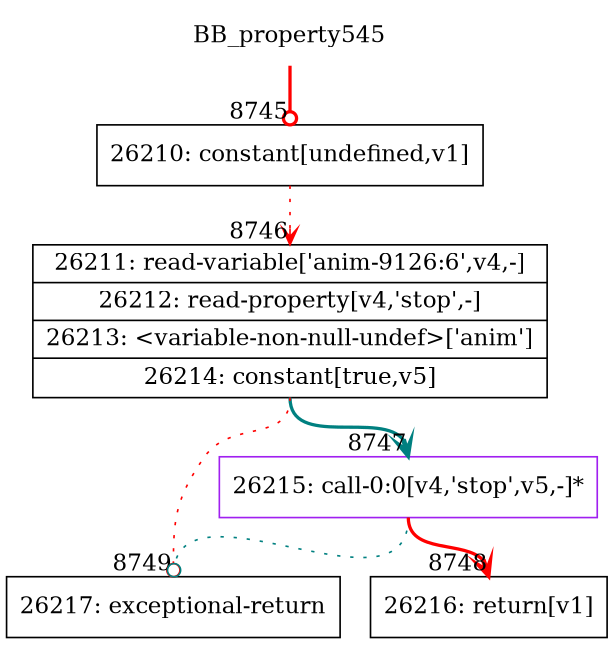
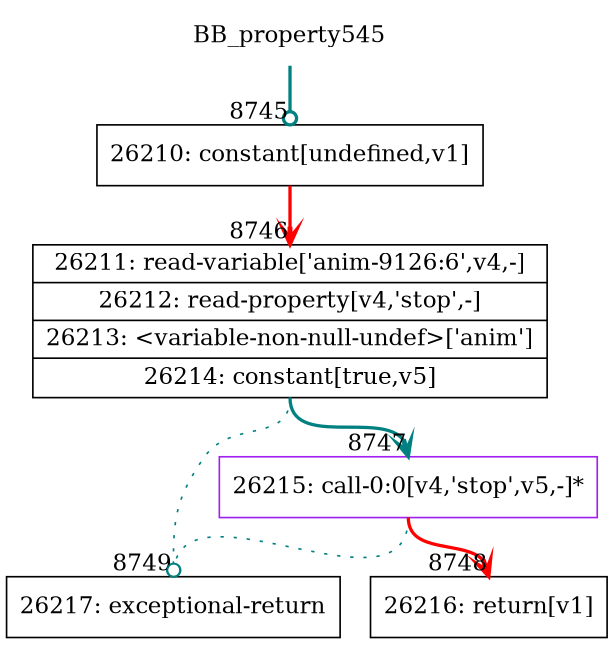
(290, 89) -> (290, 89)
(290, 207) -> (290, 207)
(204, 458) -> (204, 458)
